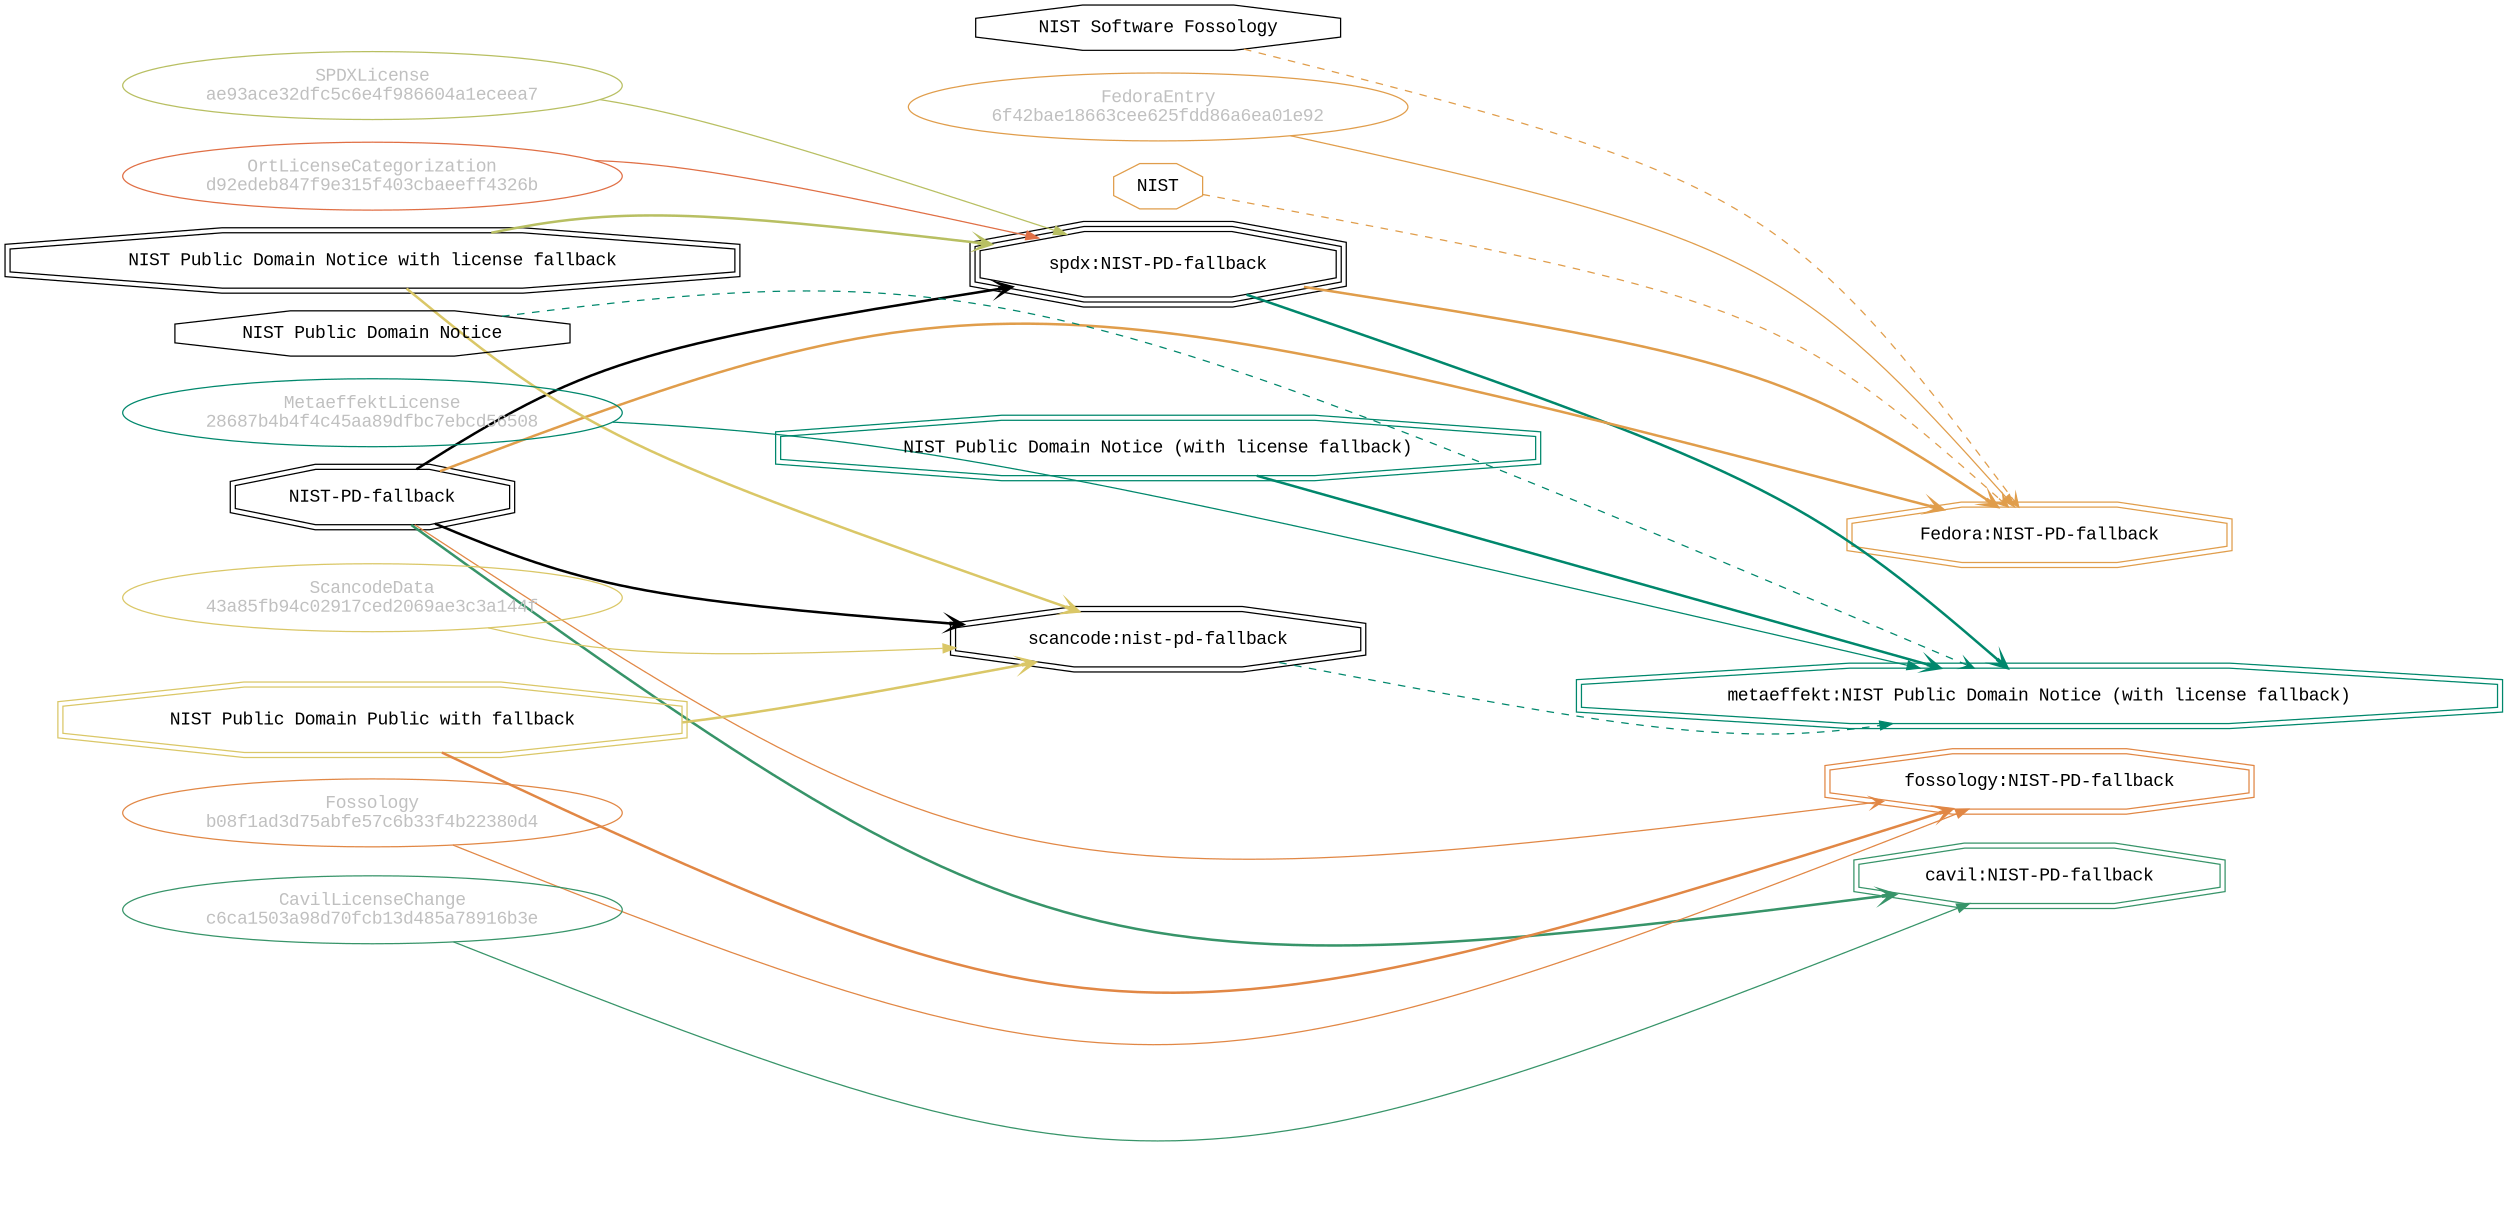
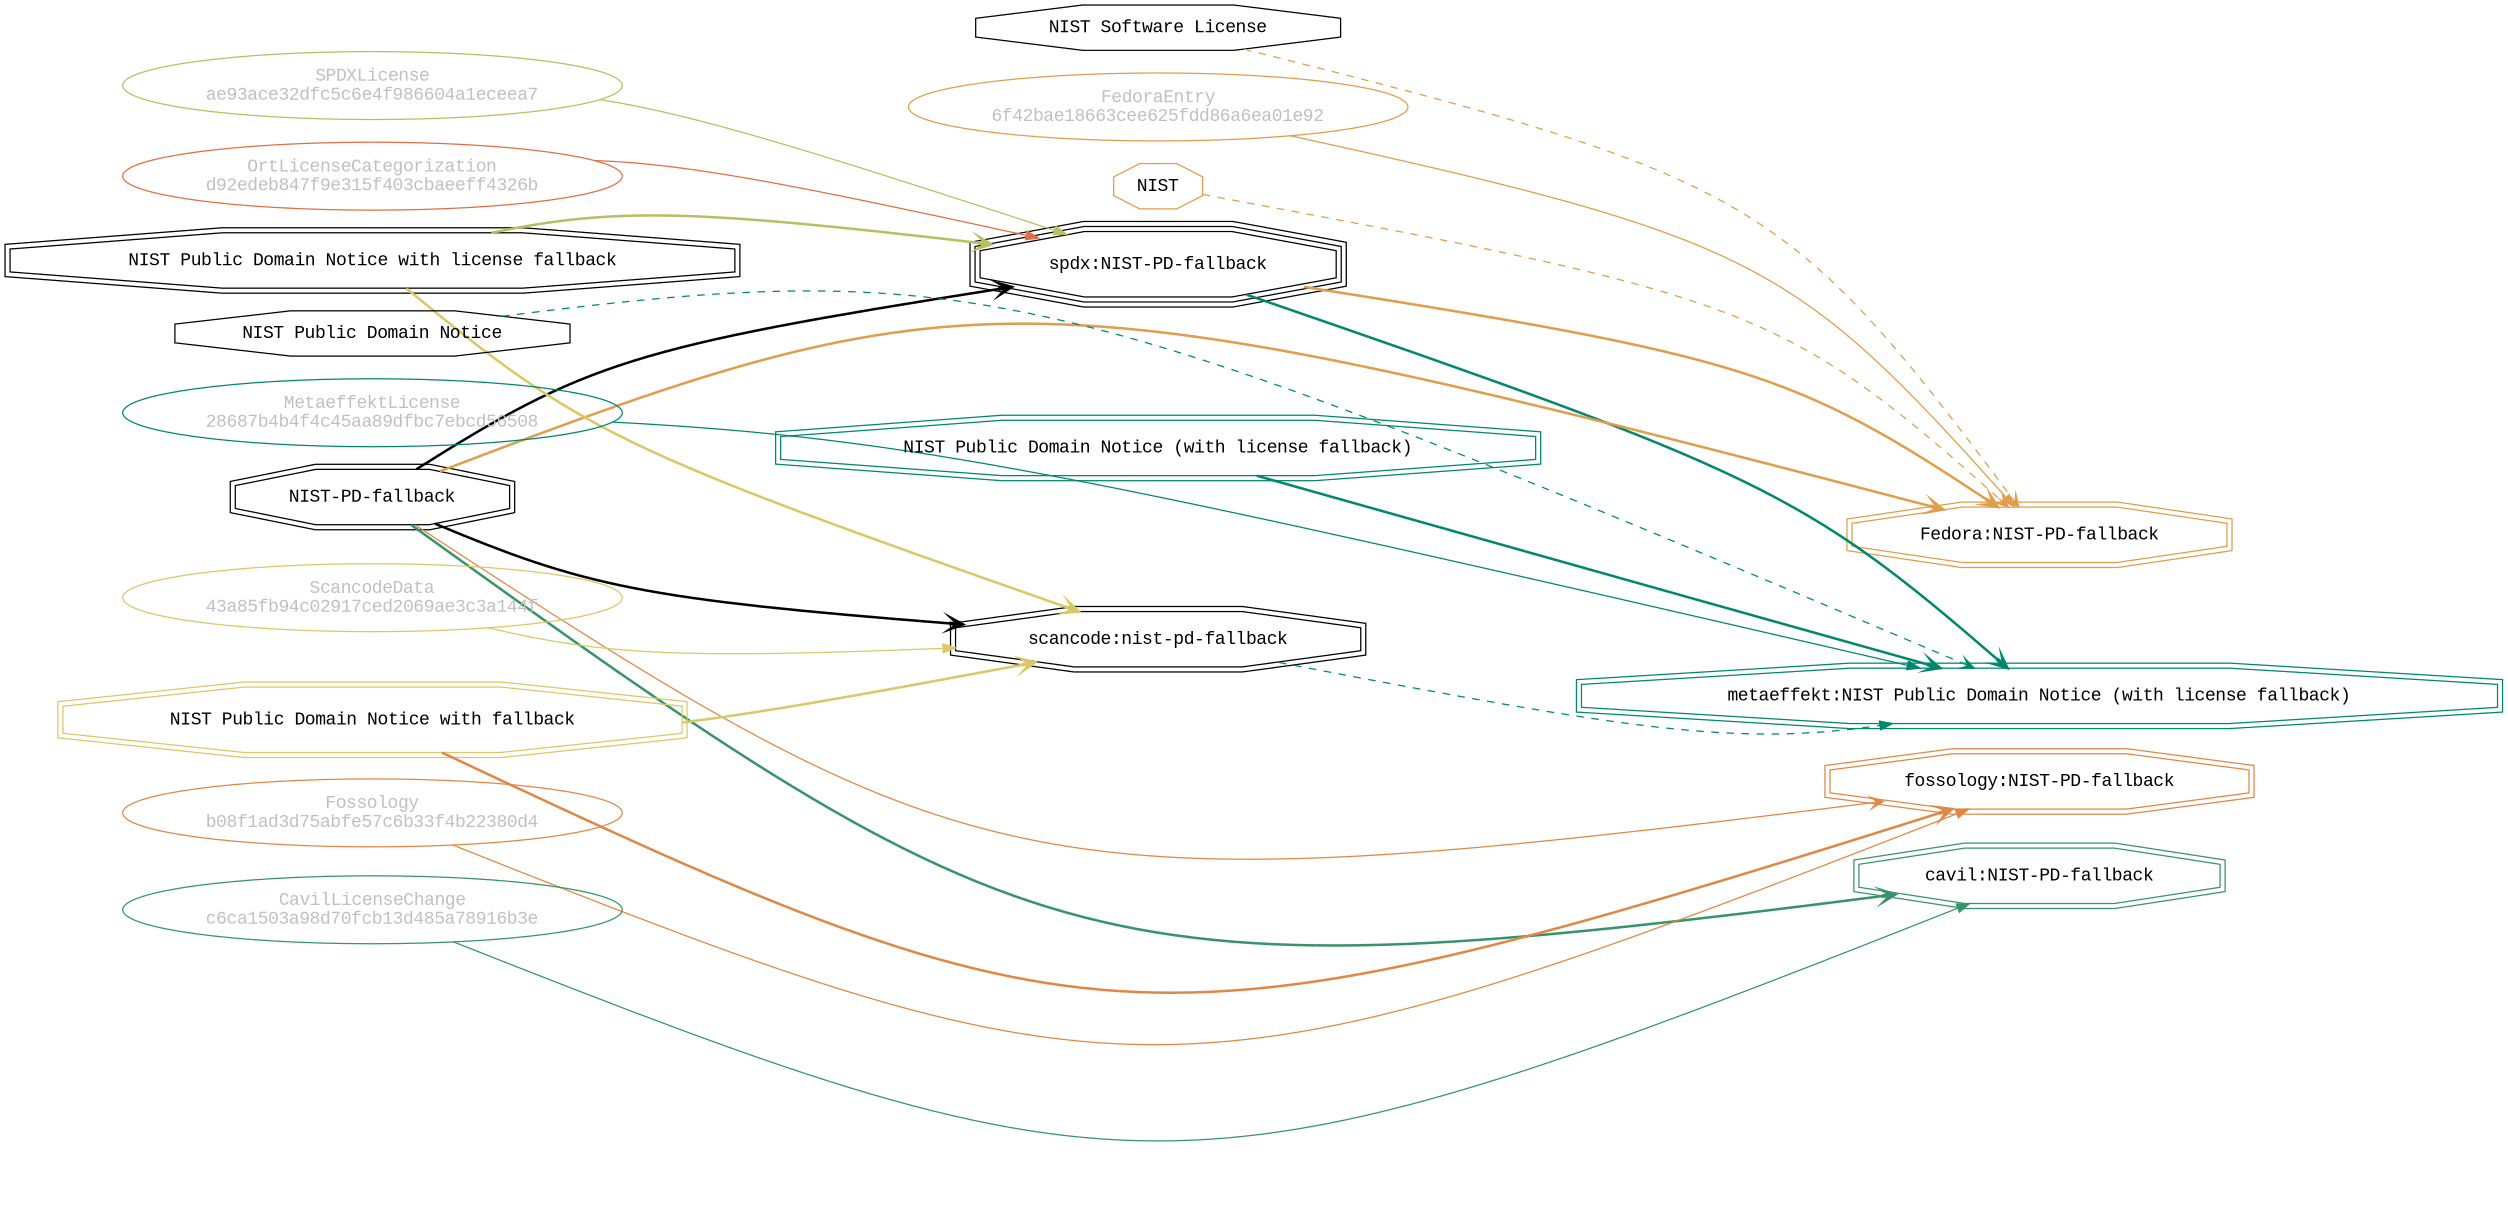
(1158, 28) -> (1158, 28)
(372, 720) -> (372, 720)
